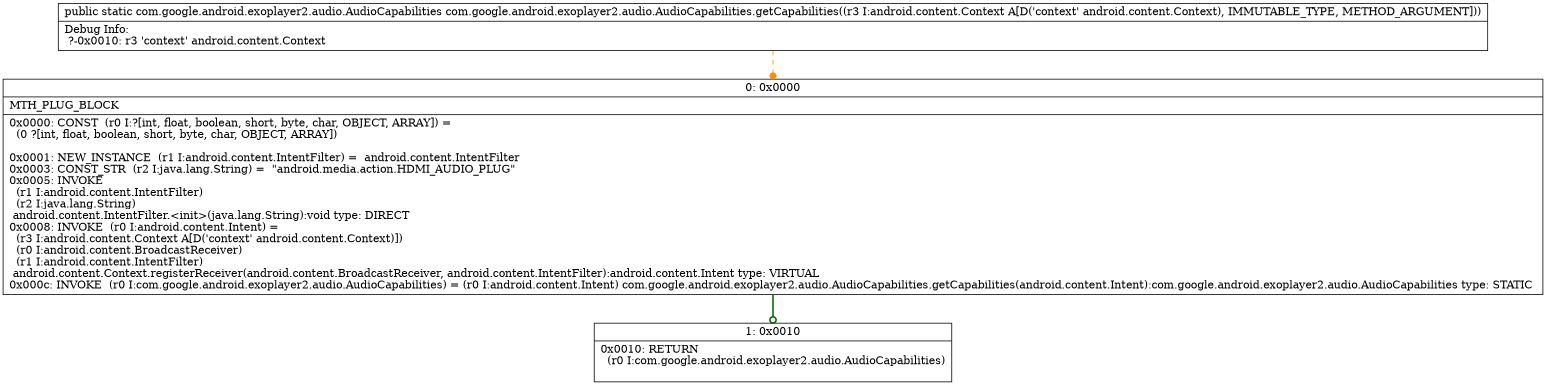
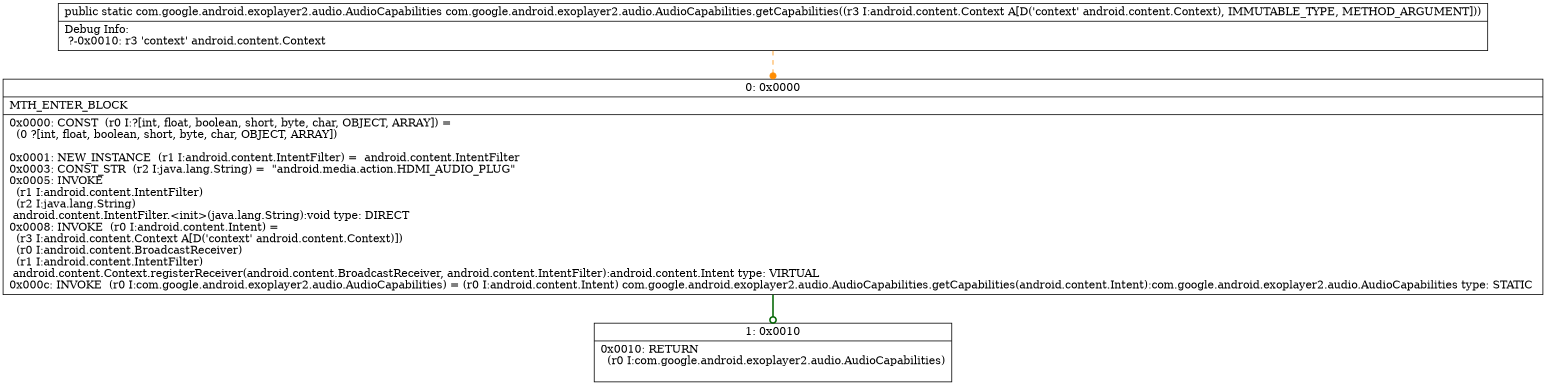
(64, 105) -> (69, 105)
